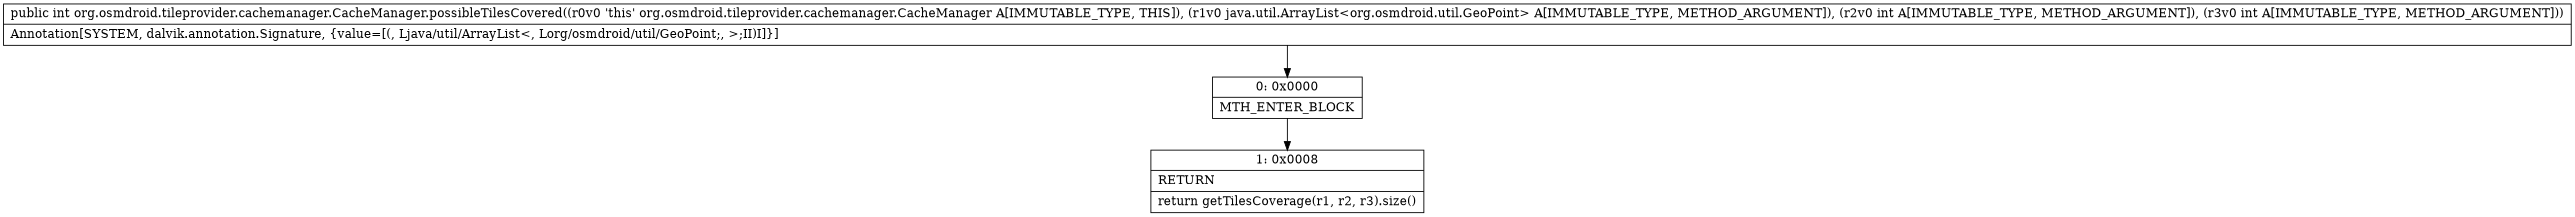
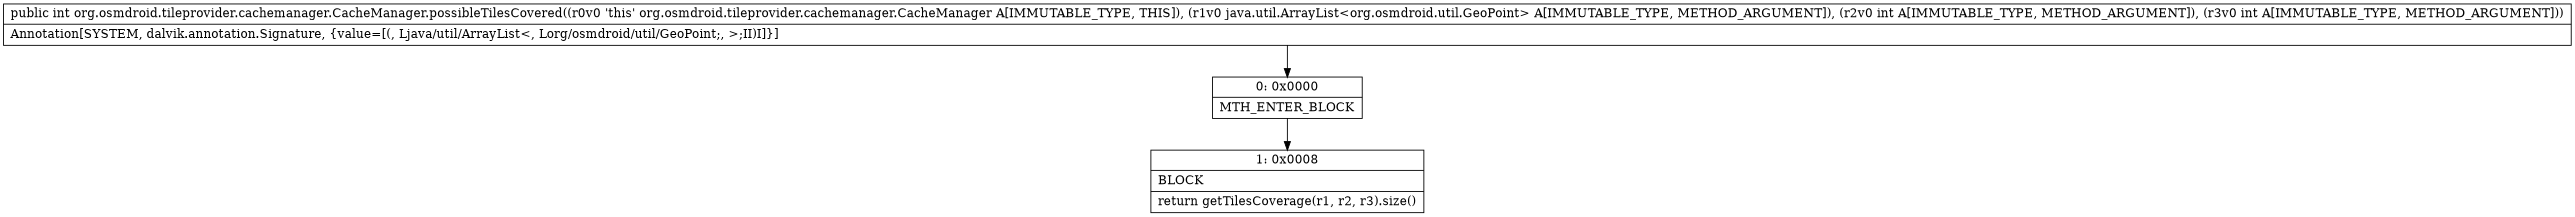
(1187, 181) -> (1181, 181)
